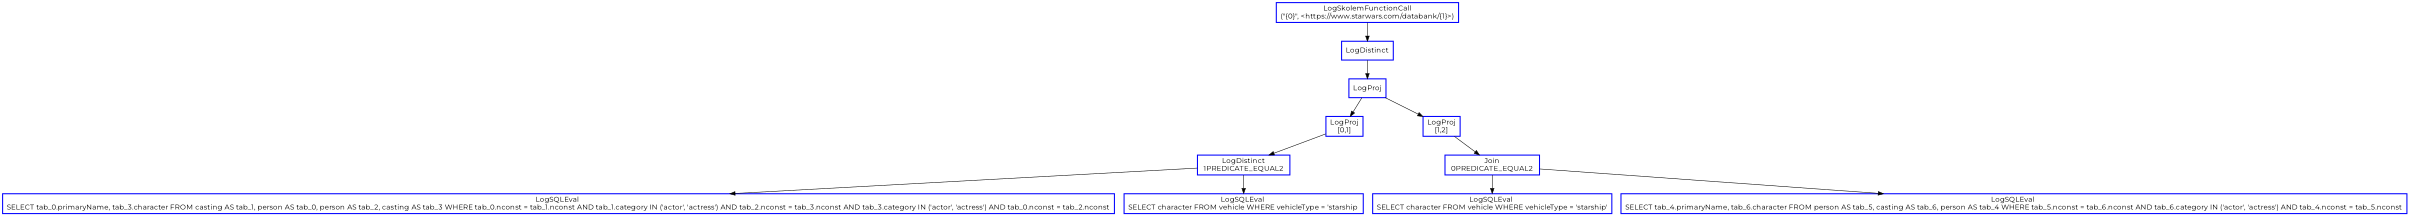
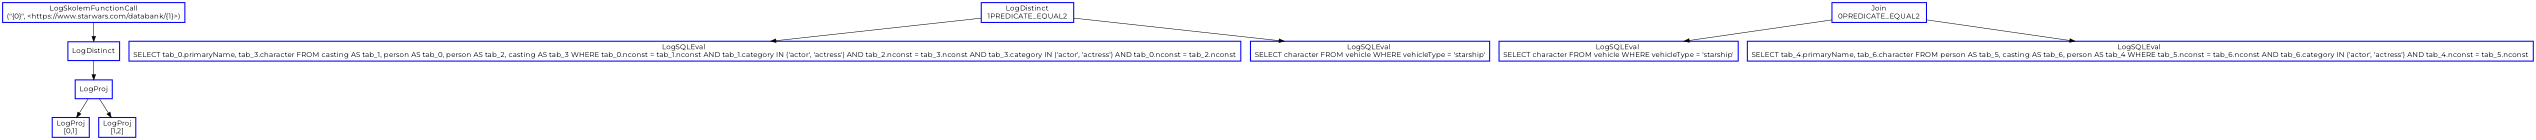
(1300, 144) -> none
(1465, 144) -> none
